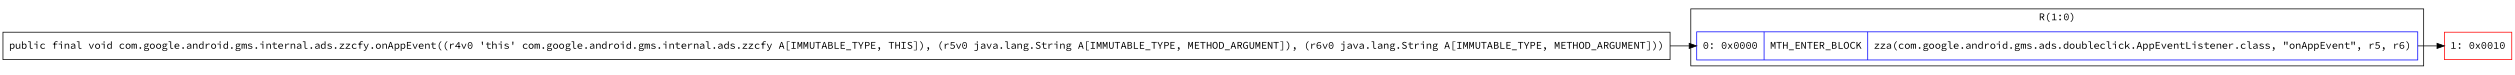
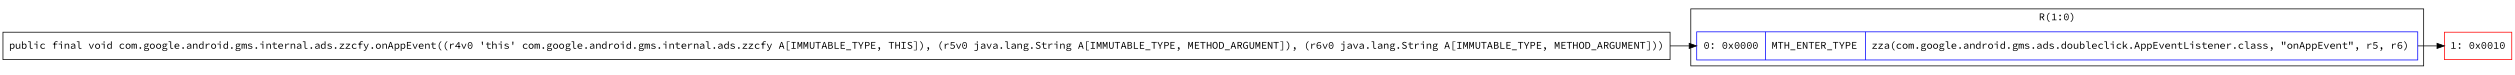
(1816, 46) -> (1814, 46)
